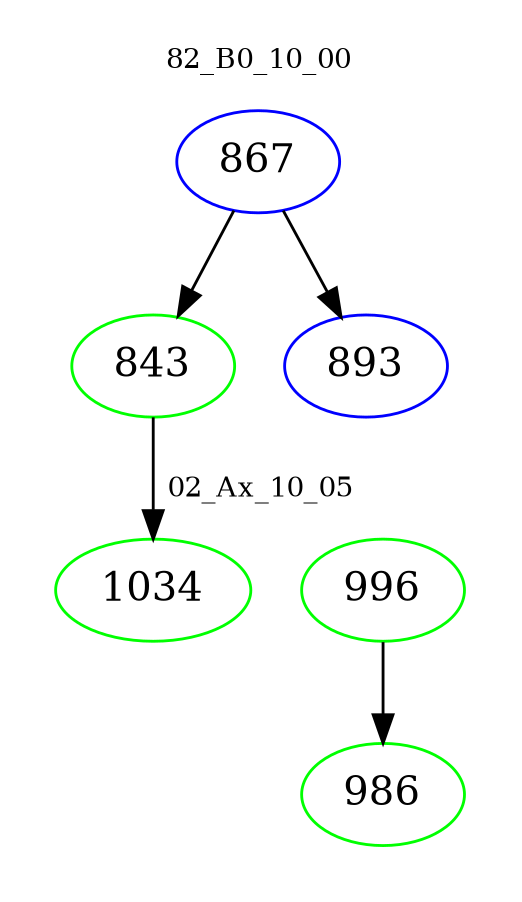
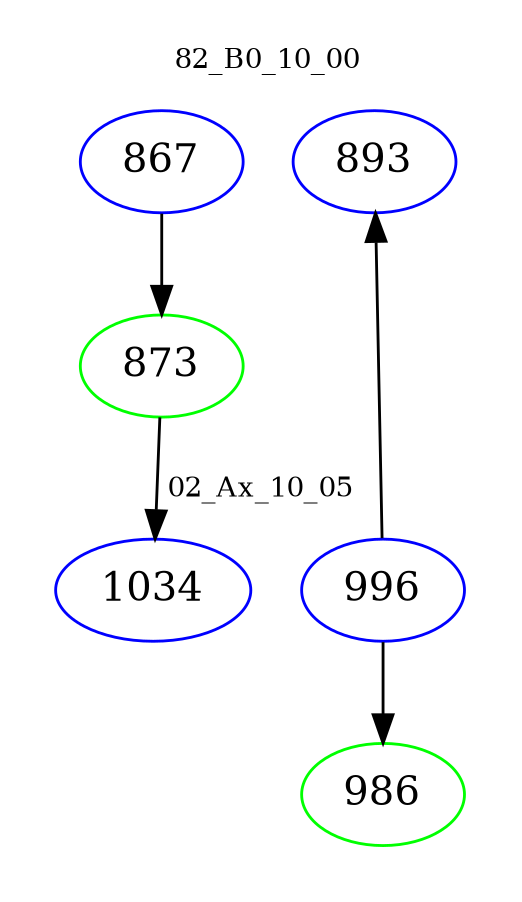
(305, 251) -> (379, 390)
(153, 366) -> (162, 366)
(153, 590) -> (153, 590)
(383, 590) -> (383, 590)
